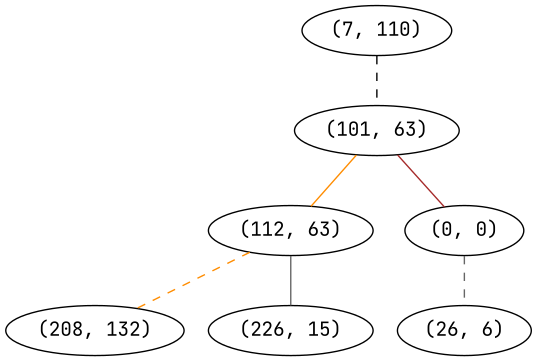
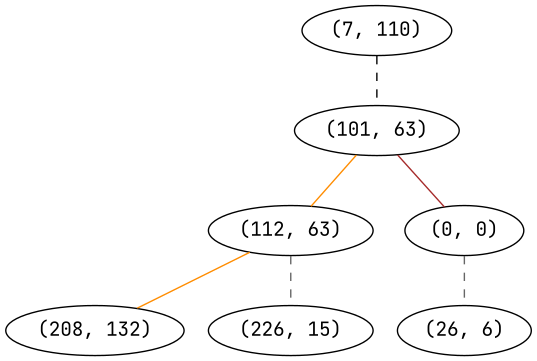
(193, 280) -> (193, 280)
(291, 281) -> (291, 281)
